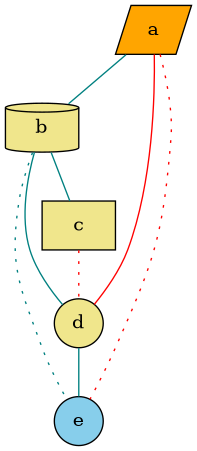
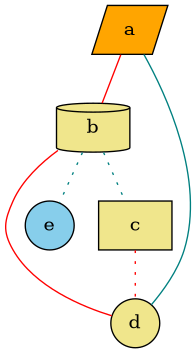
(97, 79) -> (111, 79)
(60, 177) -> (114, 177)
(145, 185) -> (188, 180)
(26, 233) -> (13, 250)
(158, 233) -> none
(79, 372) -> none
